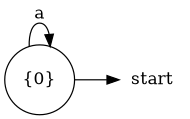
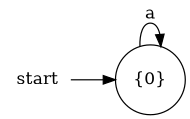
(91, 80) -> (87, 80)
